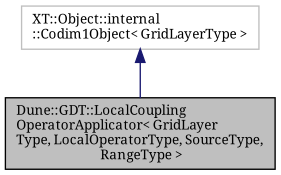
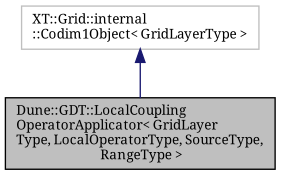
(140, 28) -> (140, 28)
